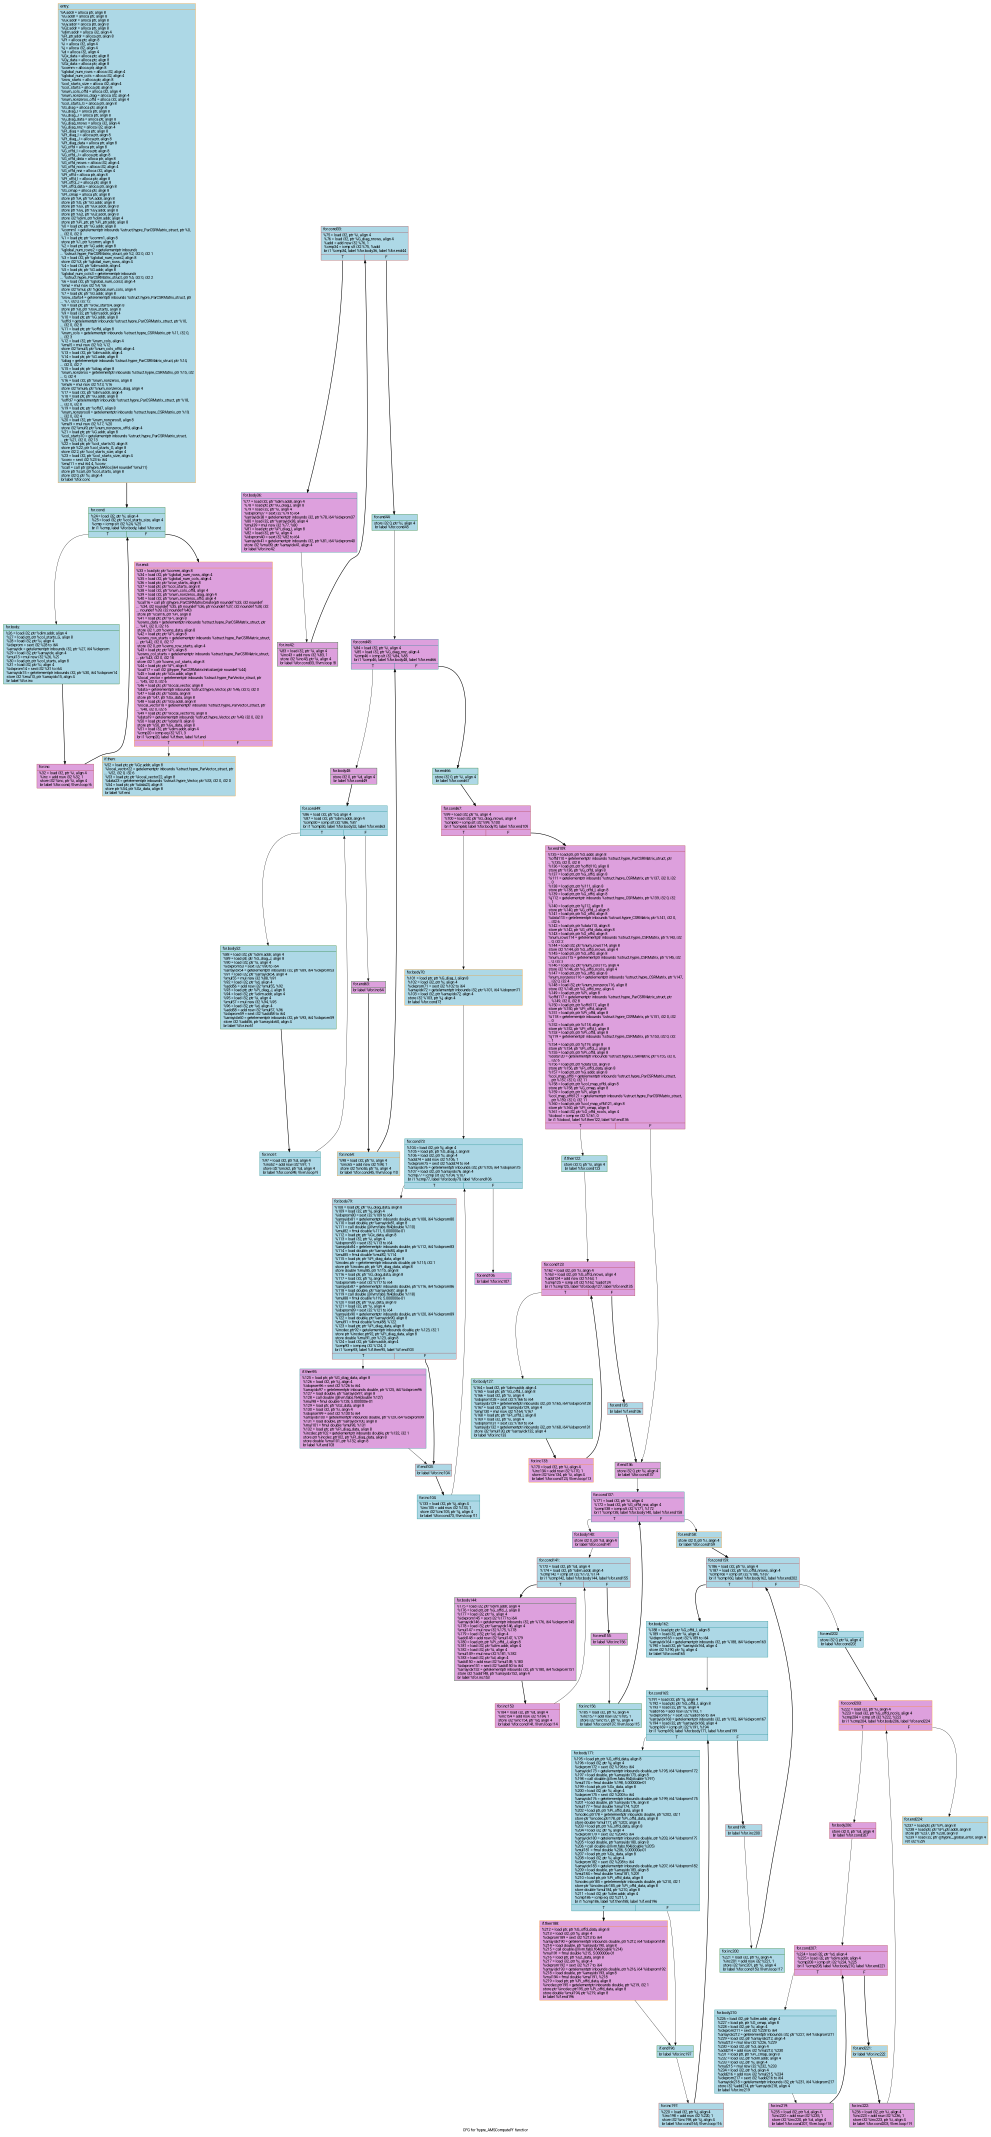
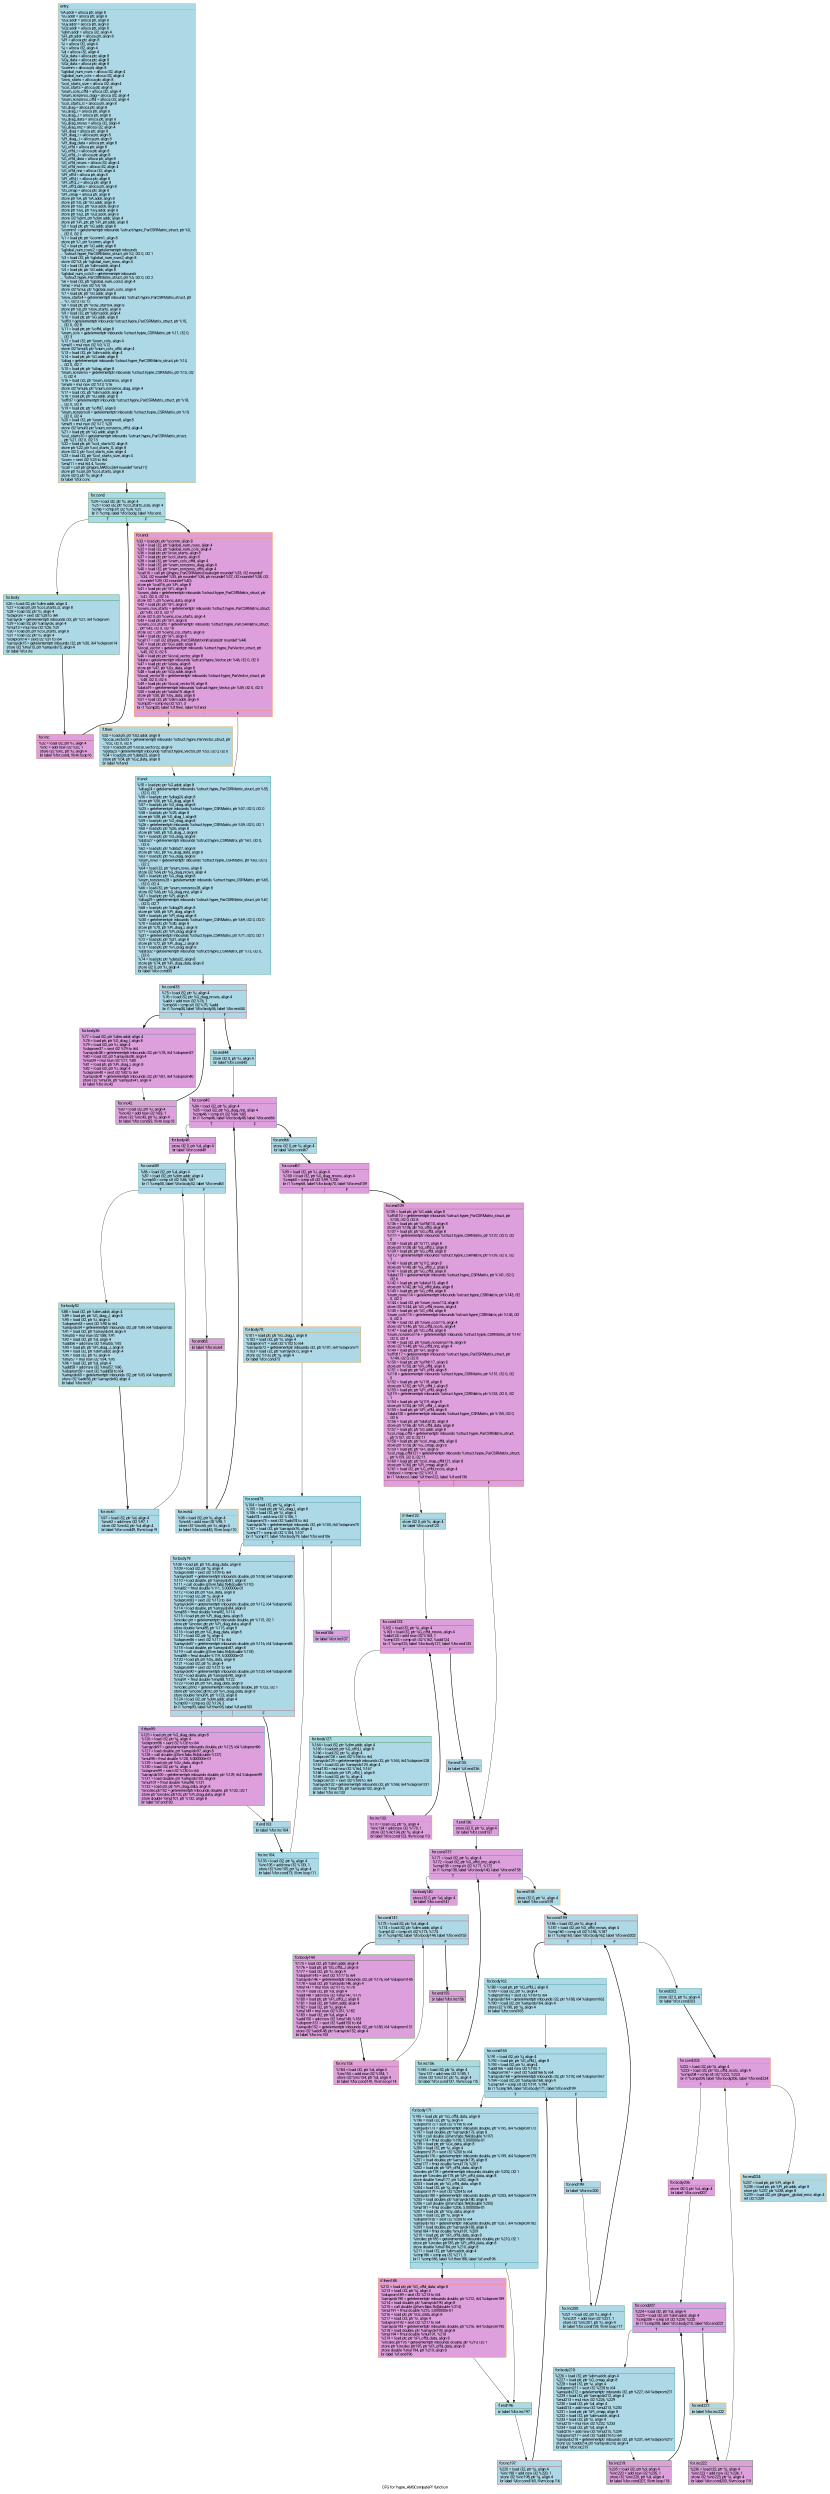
none -> (203, 875)
(841, 1960) -> (679, 2318)
